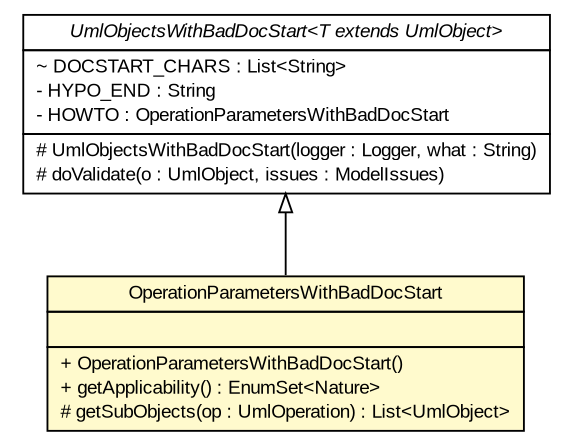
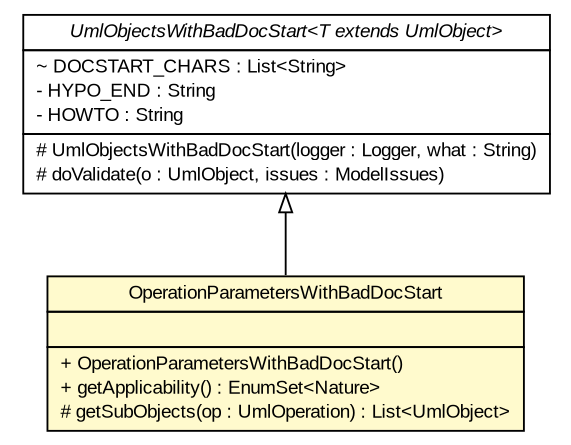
(244, 115) -> (110, 115)
